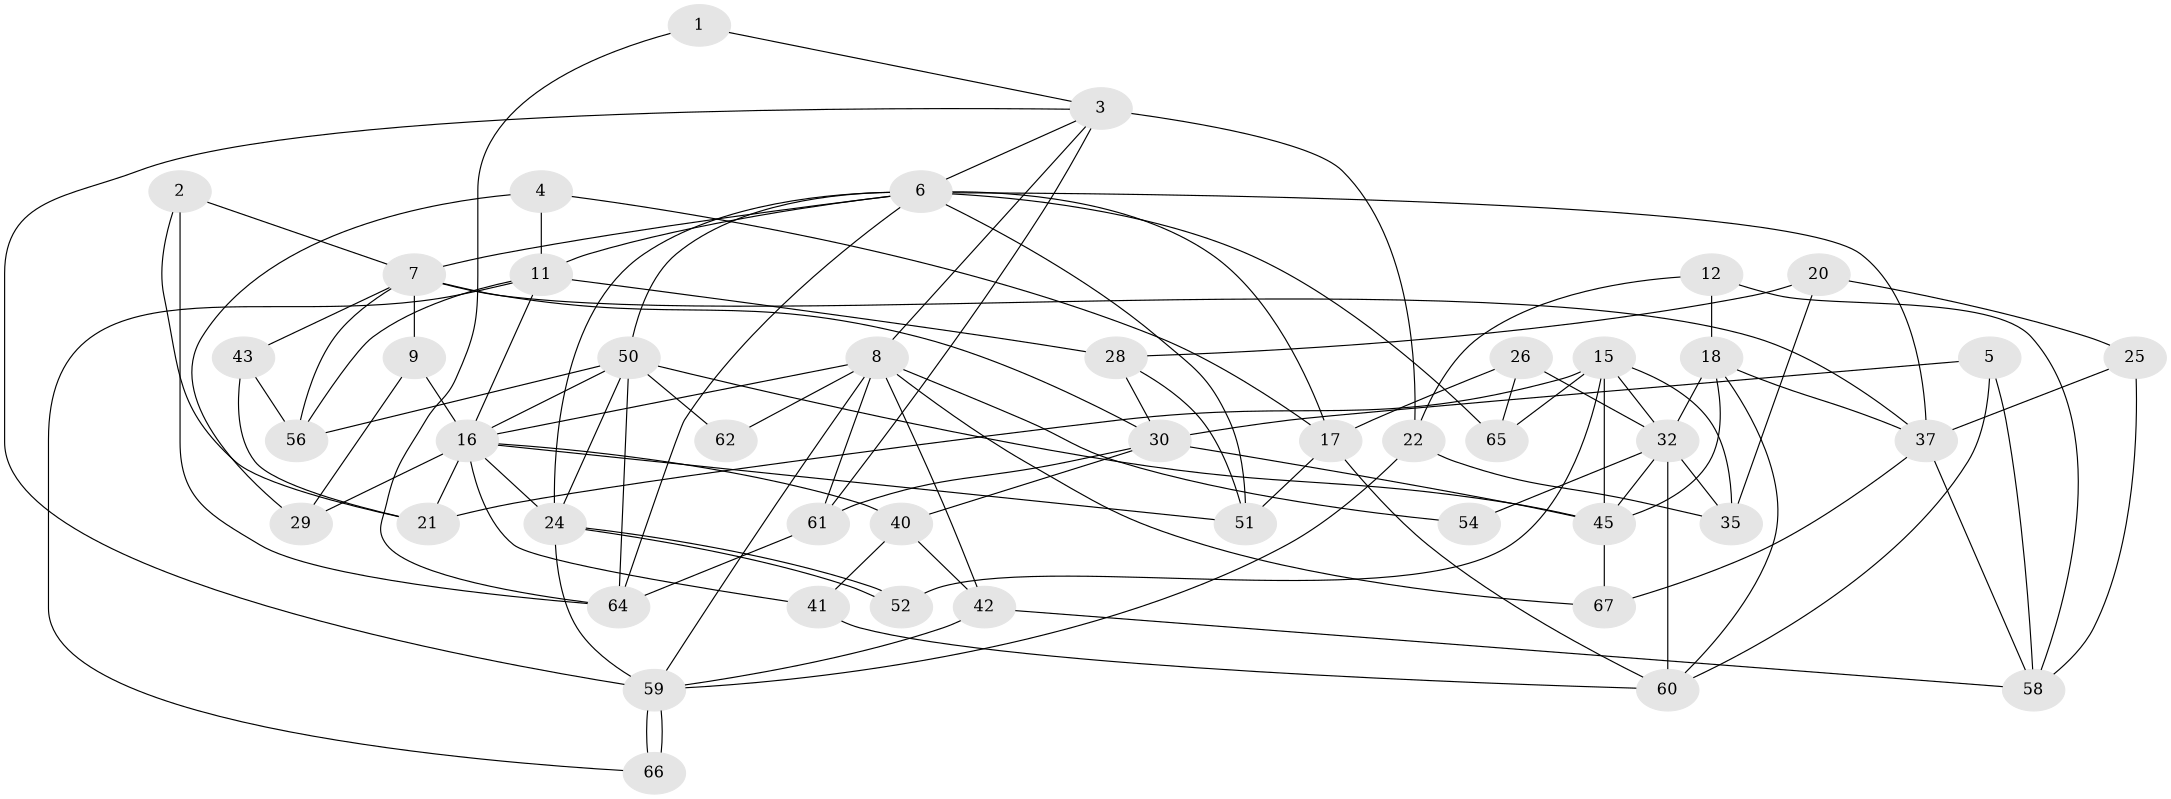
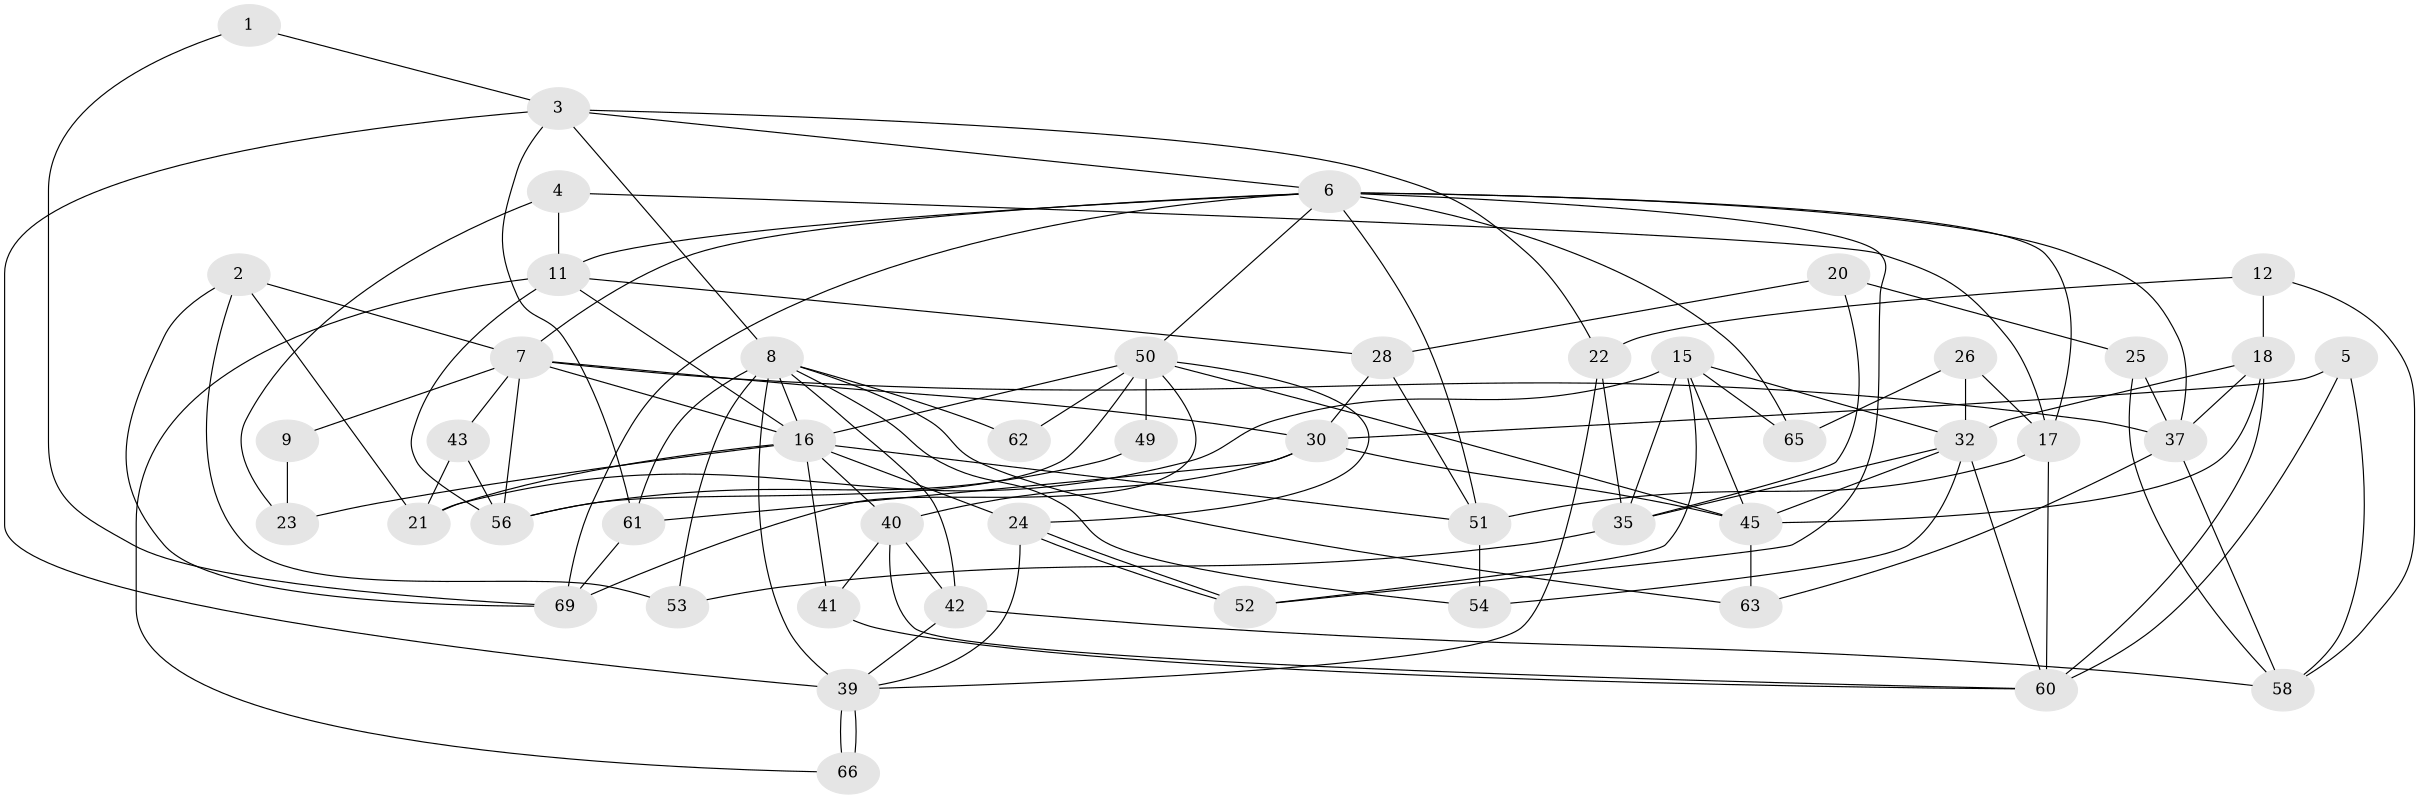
(637, 260) -> (1879, 378)
(437, 394) -> (663, 399)
none -> (1146, 441)
(301, 524) -> (287, 524)
none -> (1480, 563)
(619, 607) -> (566, 607)
none -> (677, 607)
(1604, 607) -> (1751, 607)
none -> (1419, 671)
(654, 690) -> (848, 690)
